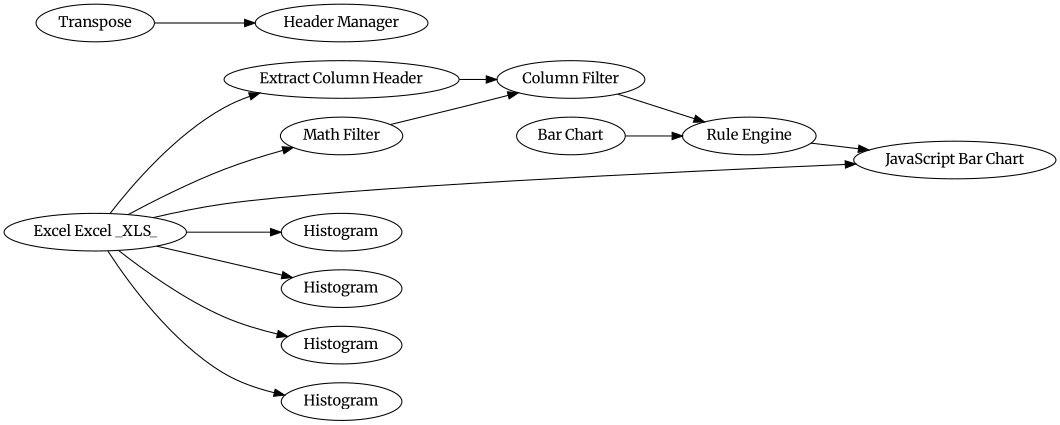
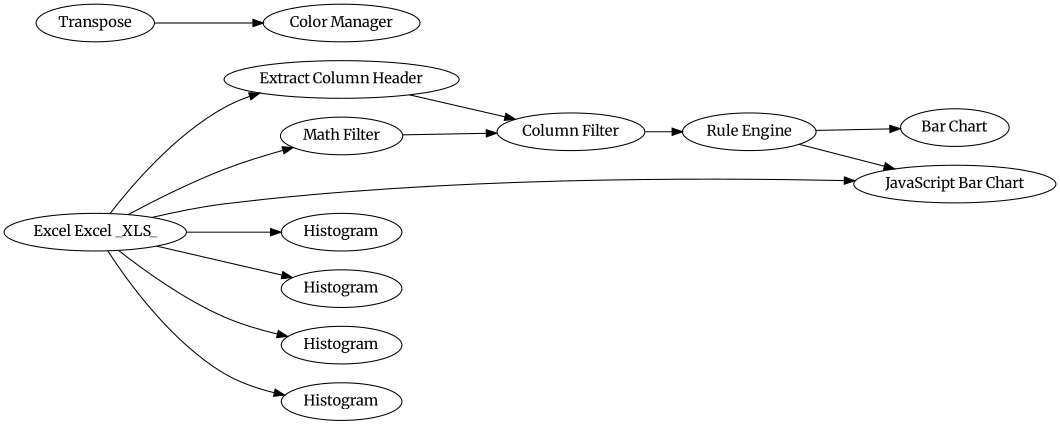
(342, 23) -> (342, 23)
(649, 136) -> (853, 130)
